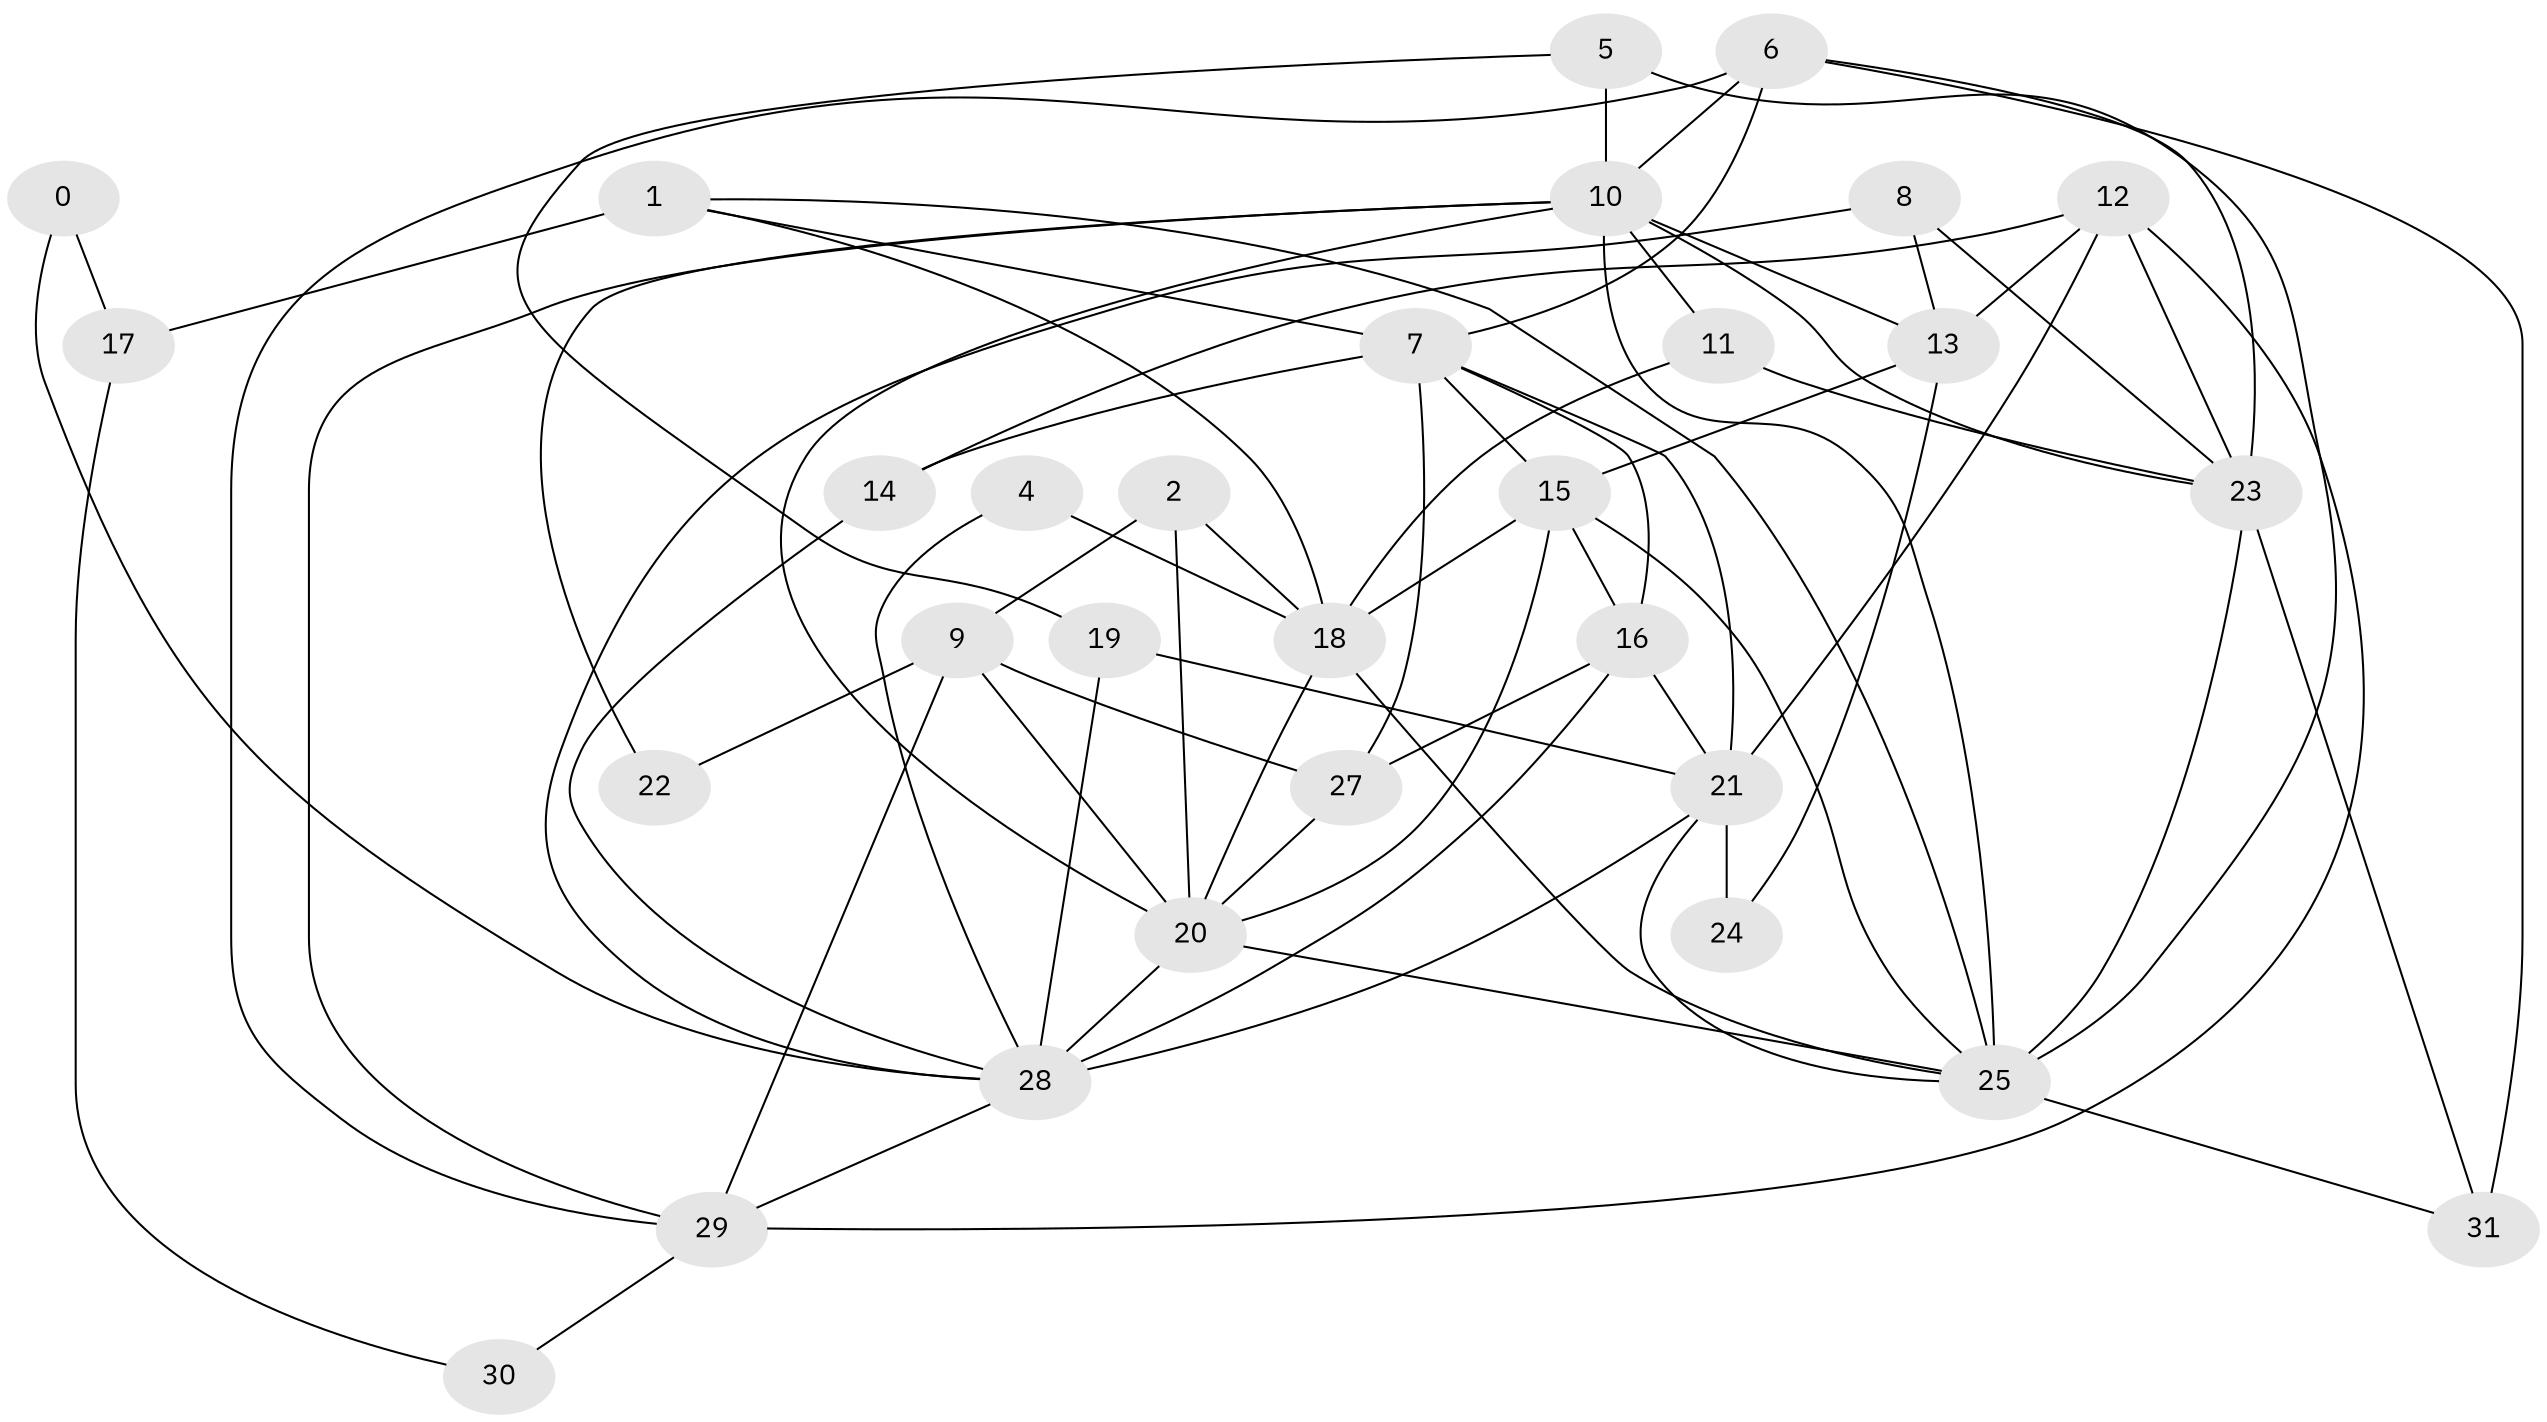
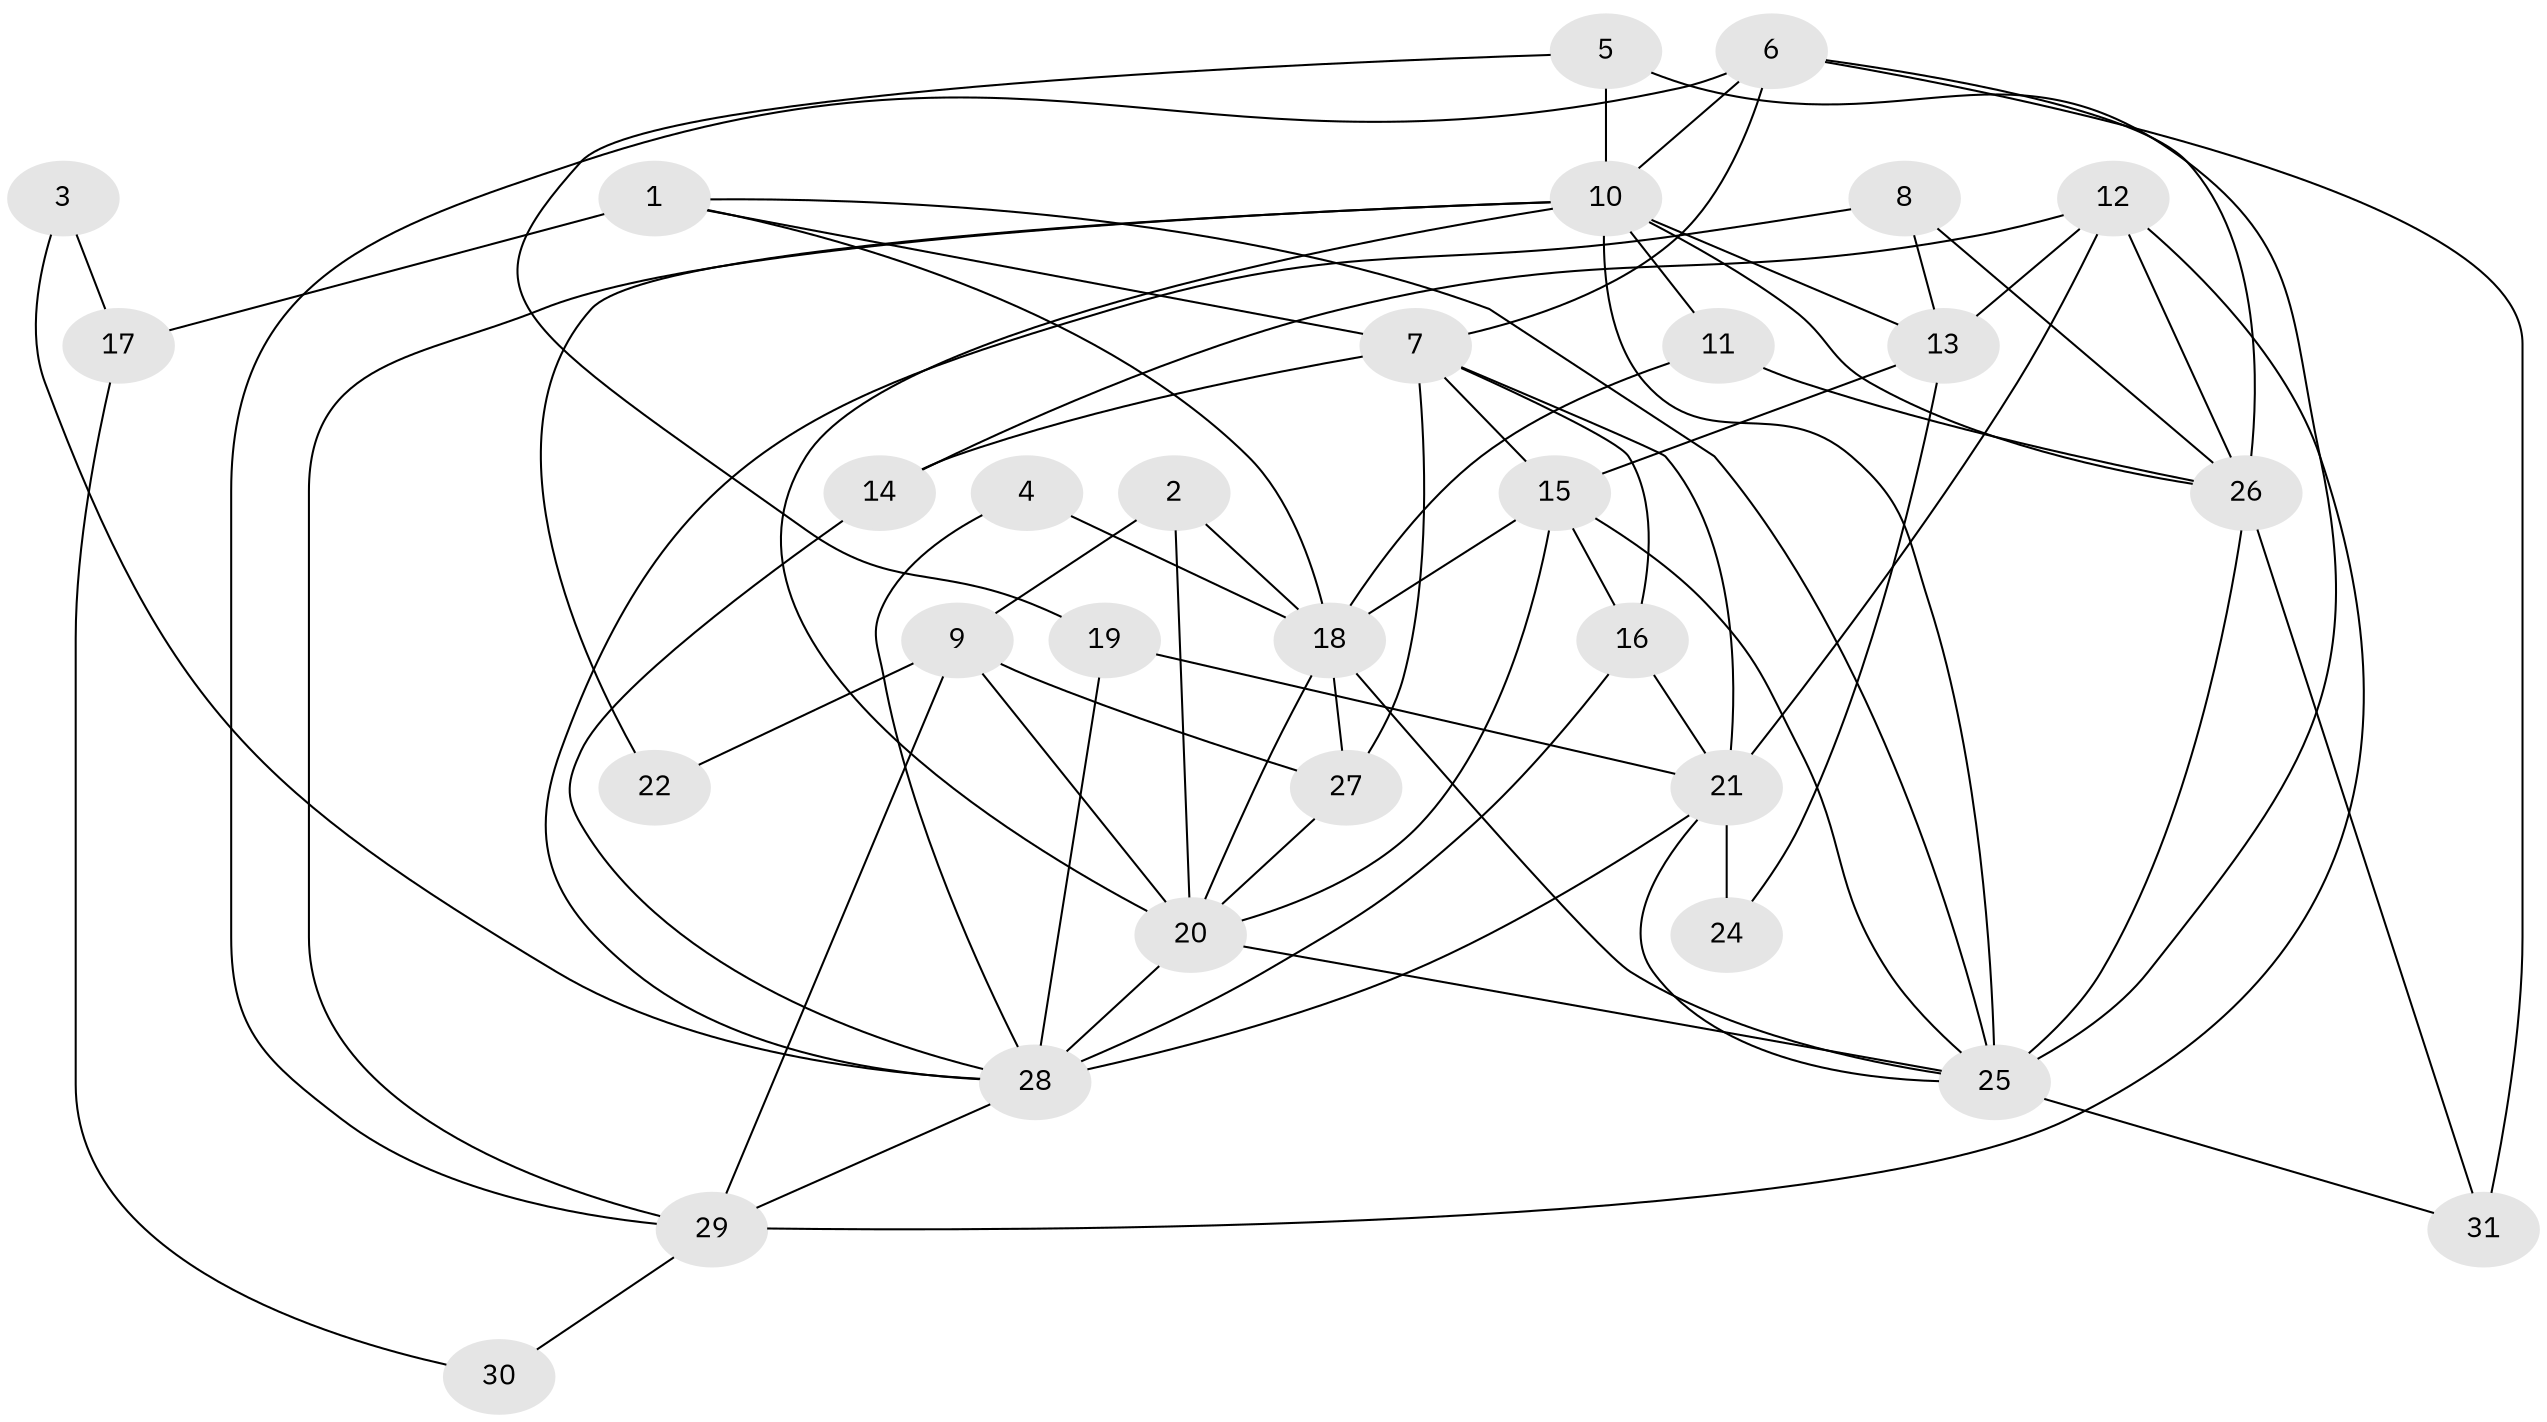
(63, 199) -> (63, 199)
(2246, 493) -> (2246, 493)
(1510, 704) -> (1338, 714)
